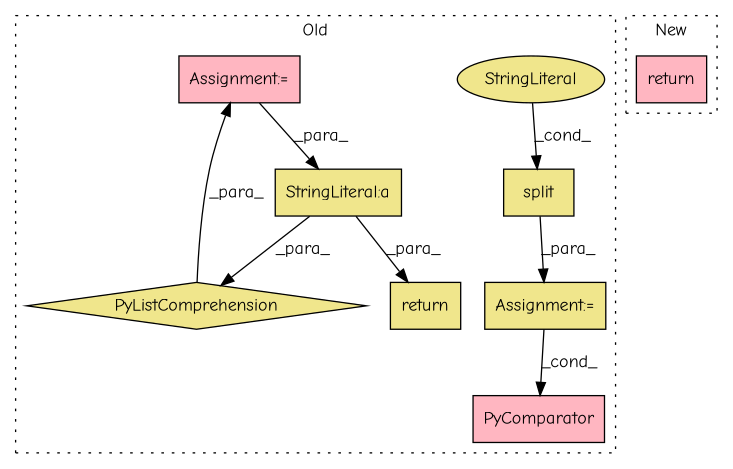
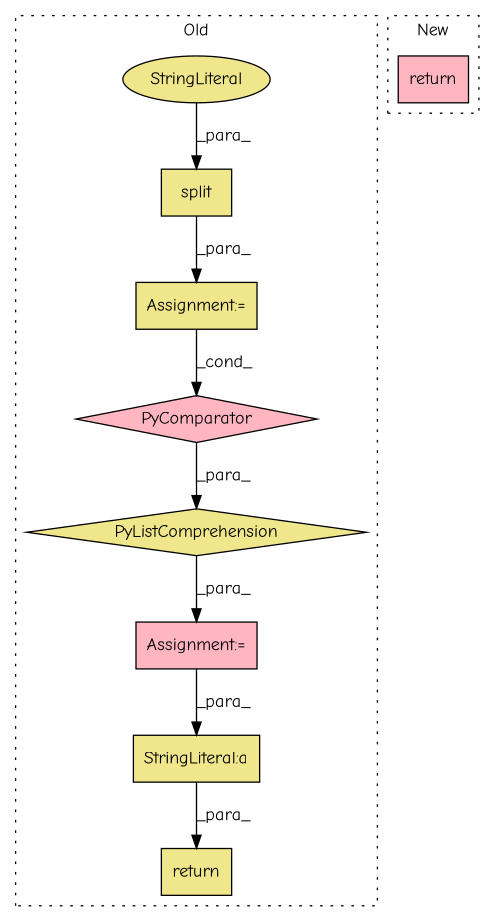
(563, 136) -> (224, 136)
(271, 247) -> (197, 469)
(539, 419) -> (197, 419)
